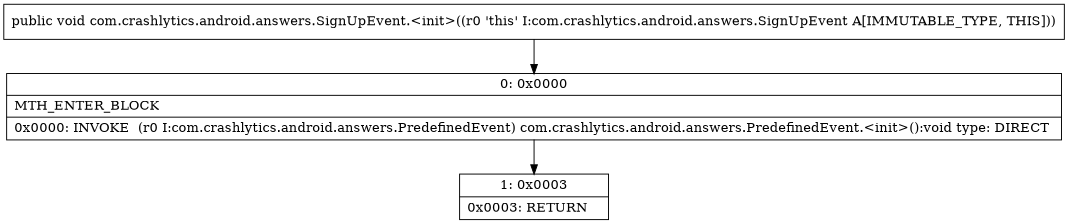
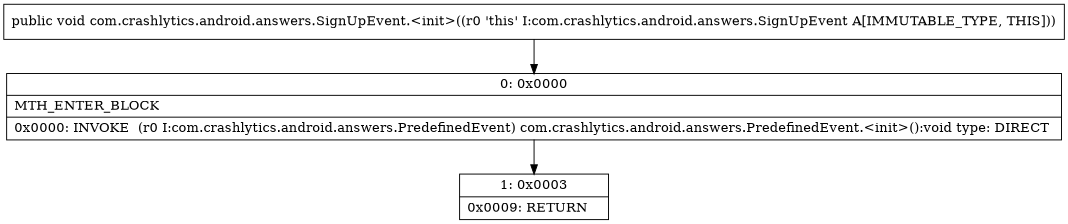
(534, 208) -> (534, 208)
